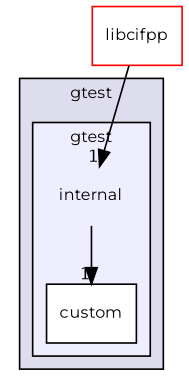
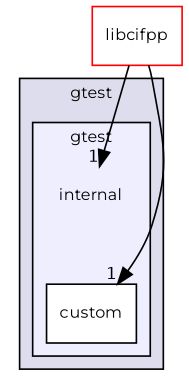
(91, 247) -> (163, 171)
